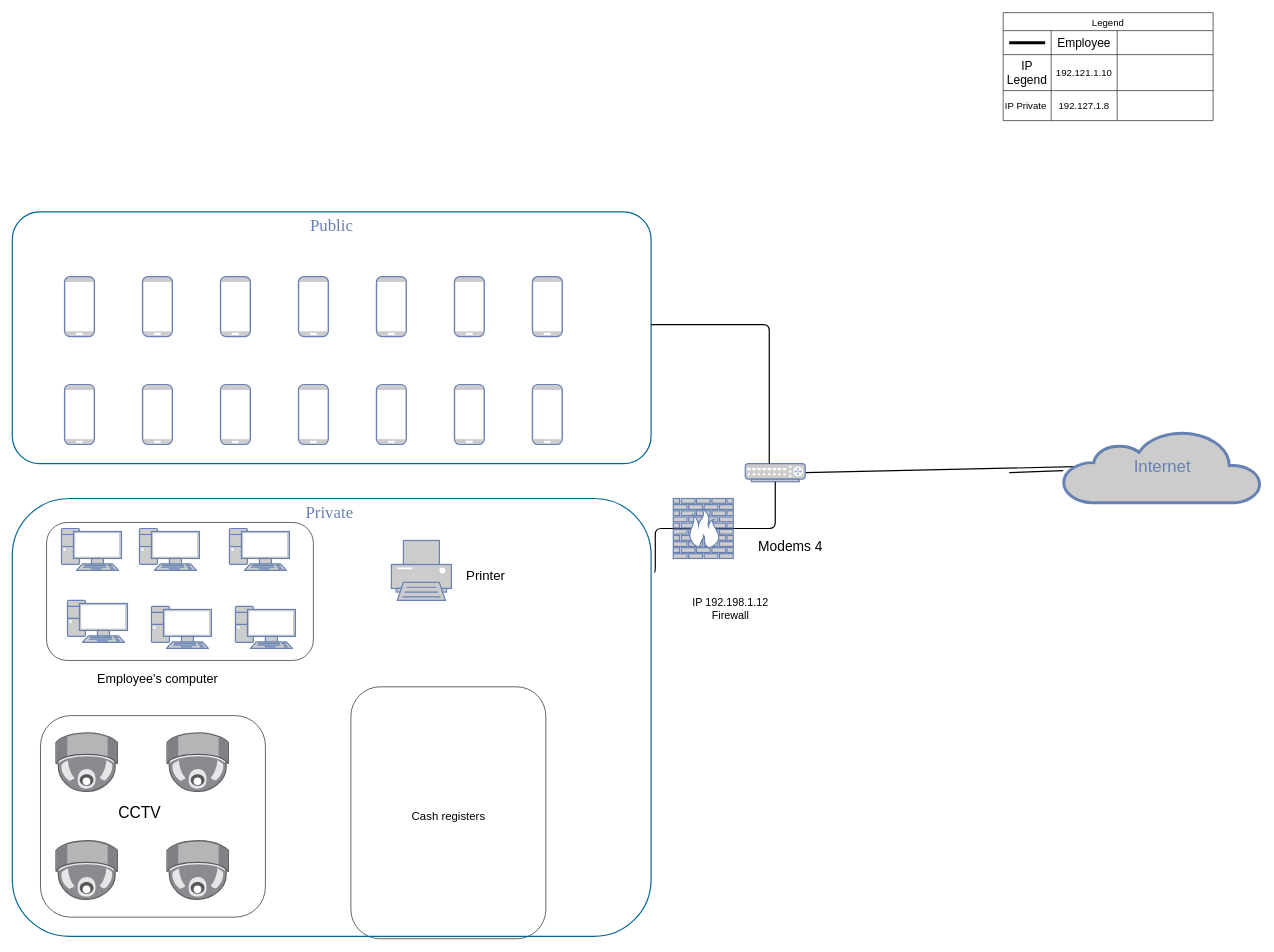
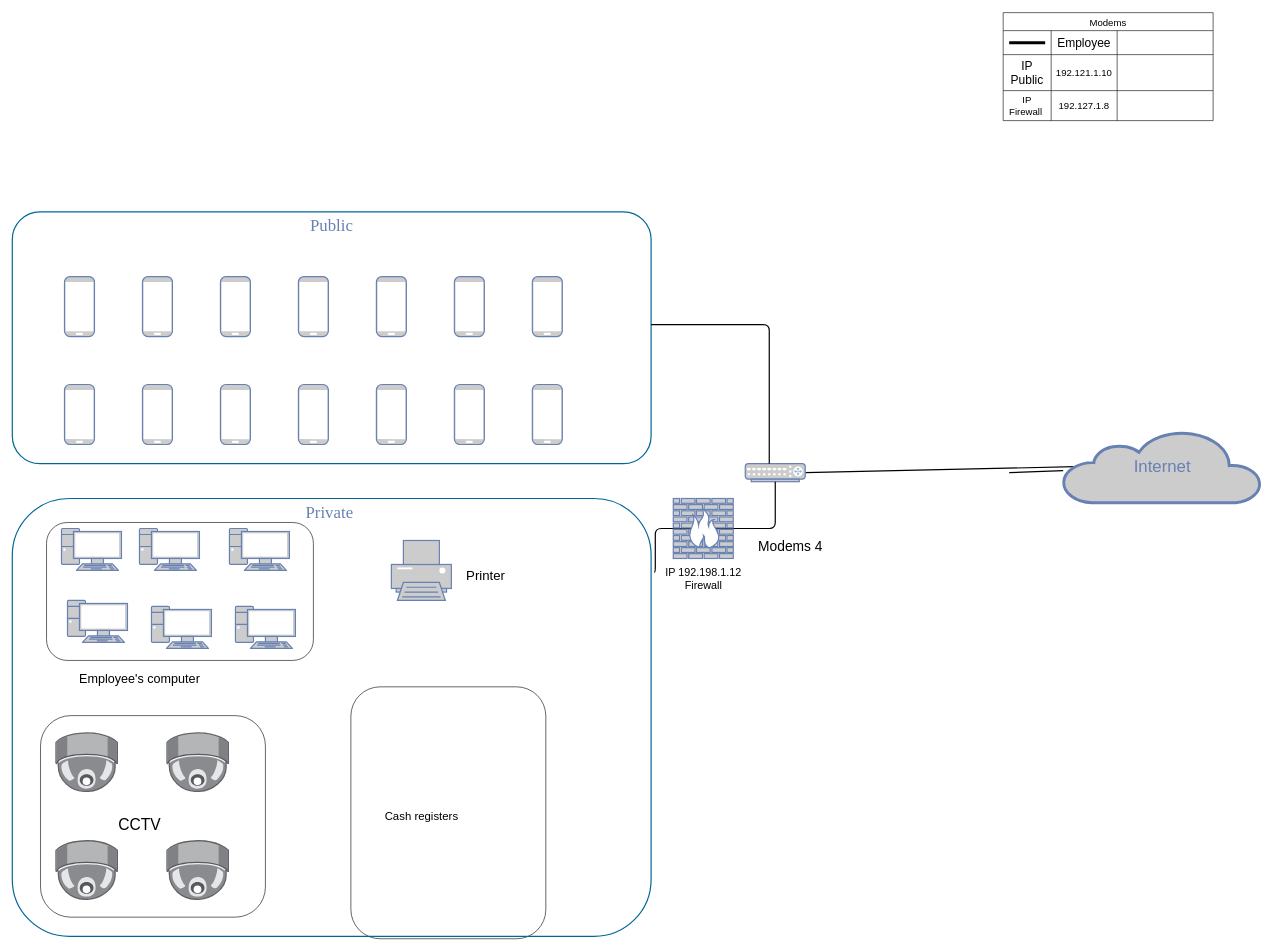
(1108, 22) -> (1108, 22)
(1028, 72) -> (1028, 72)
(1028, 105) -> (1028, 105)
(731, 615) -> (704, 585)
(158, 678) -> (140, 678)
(140, 813) -> (140, 825)
(449, 816) -> (422, 816)
